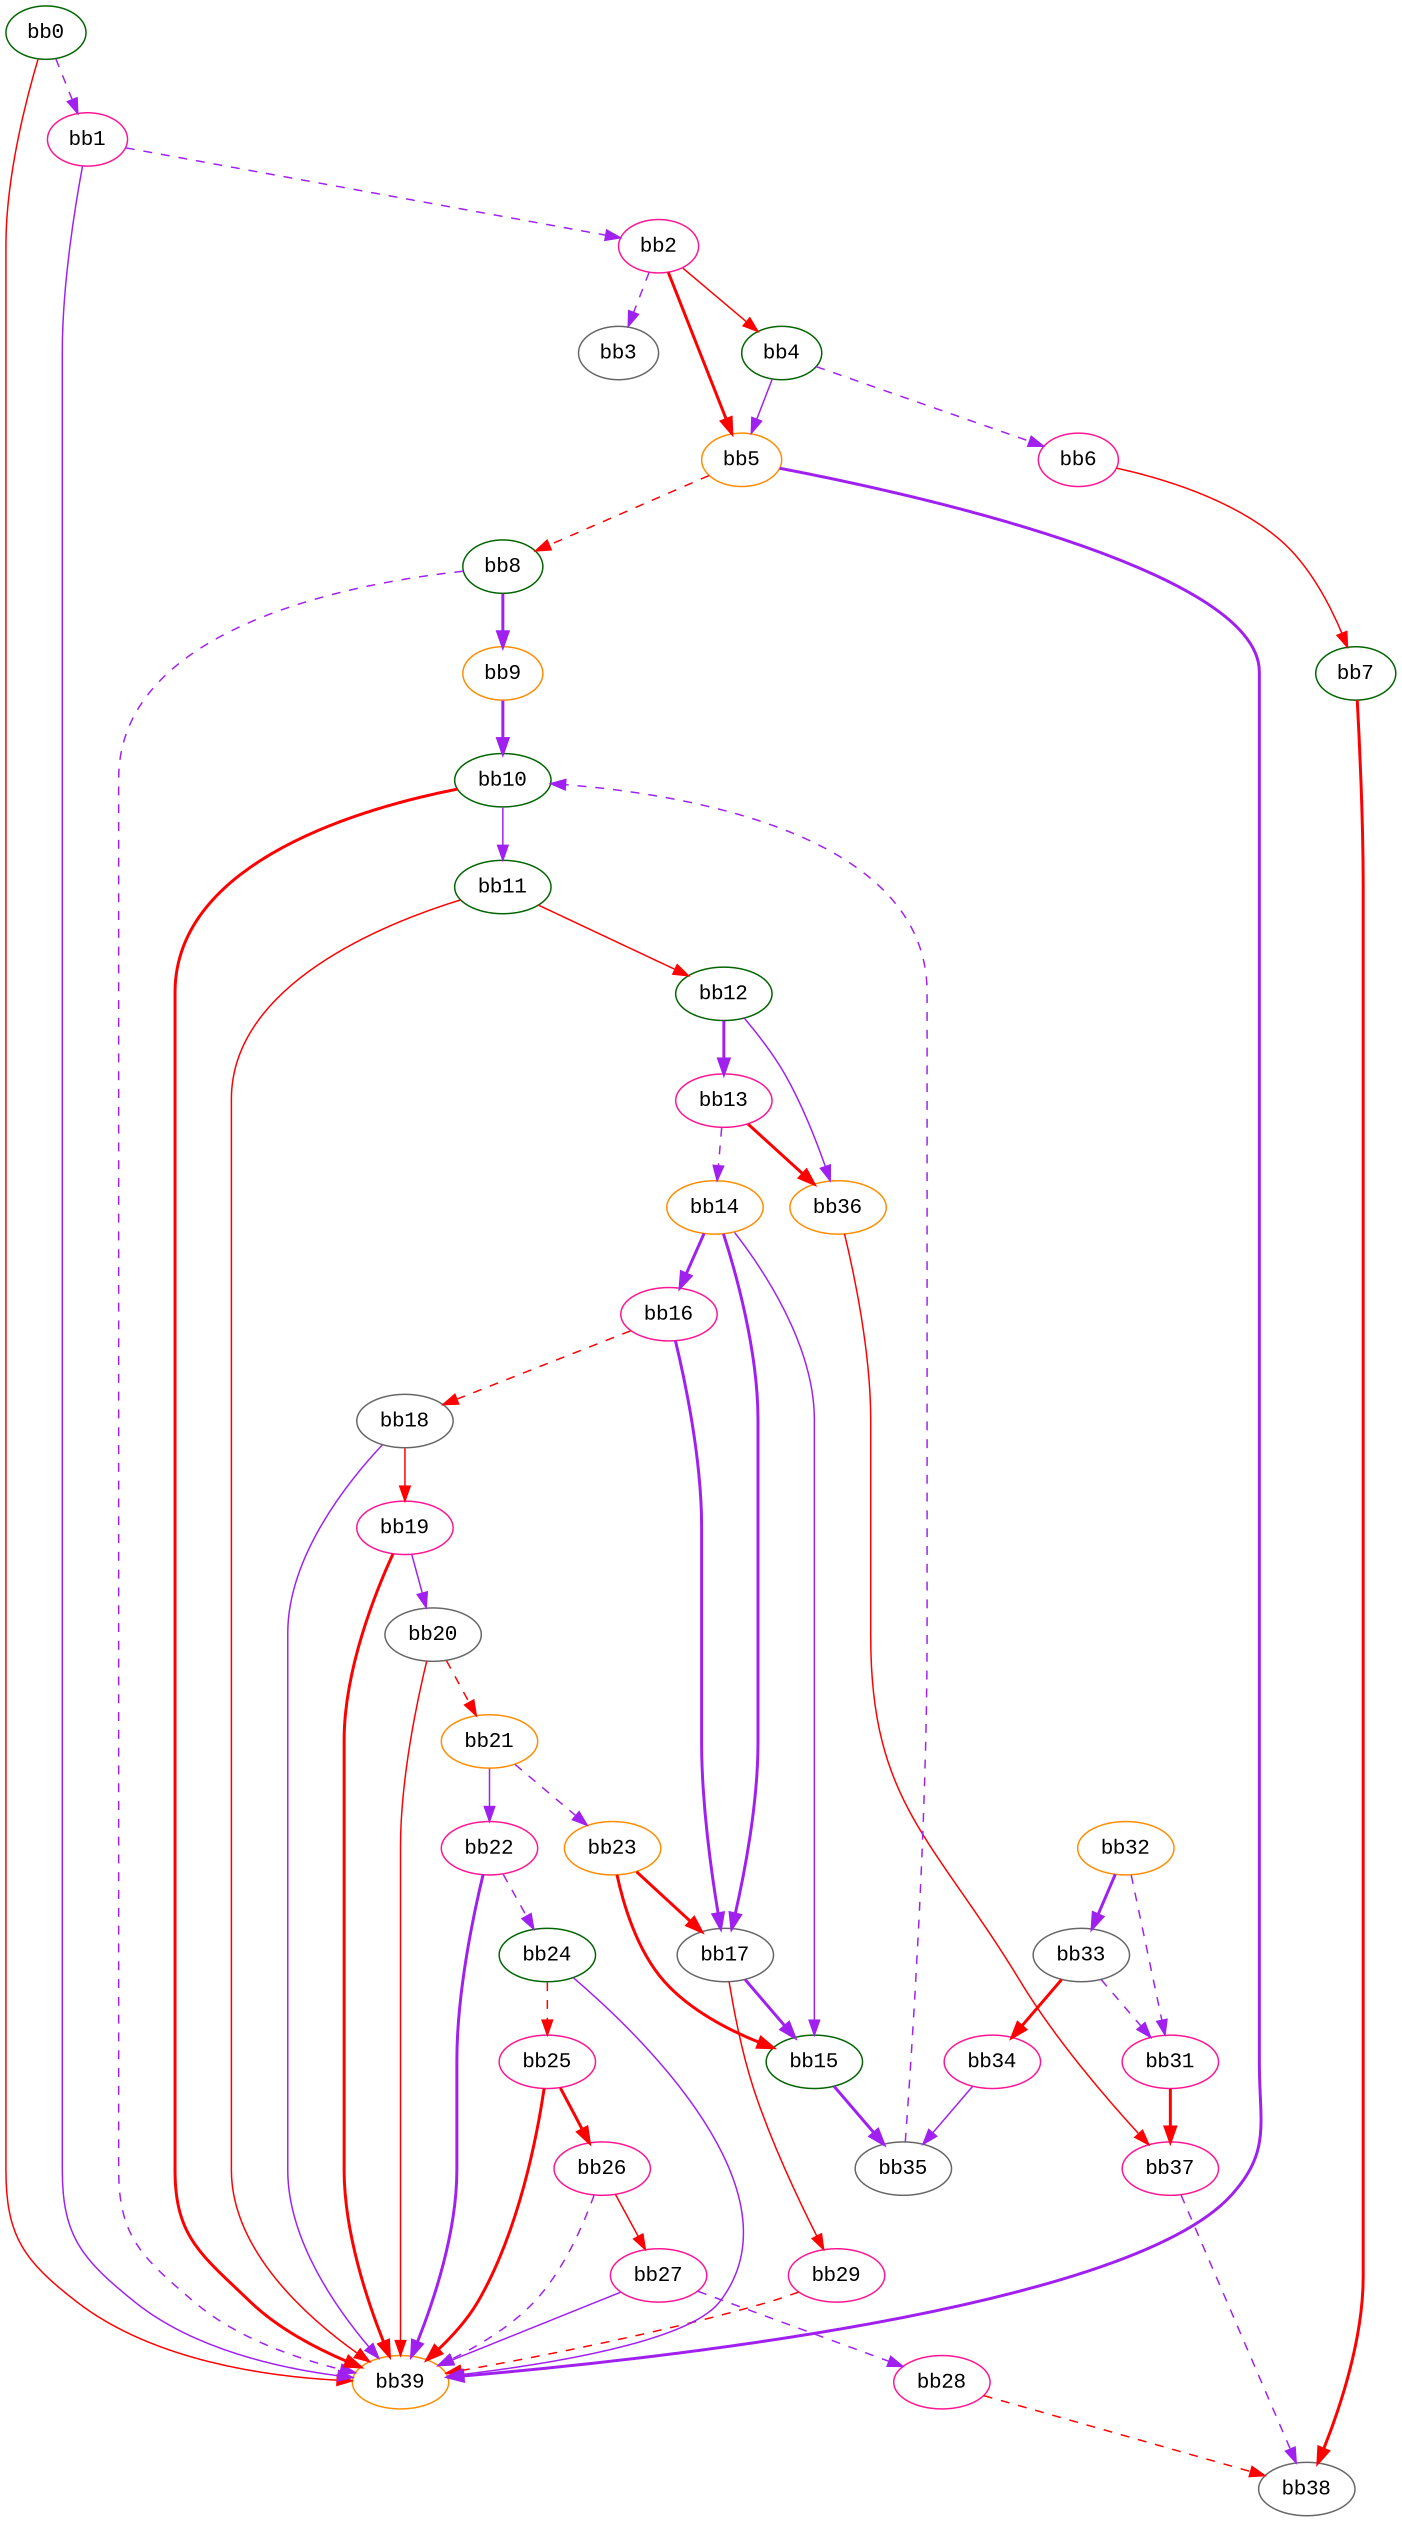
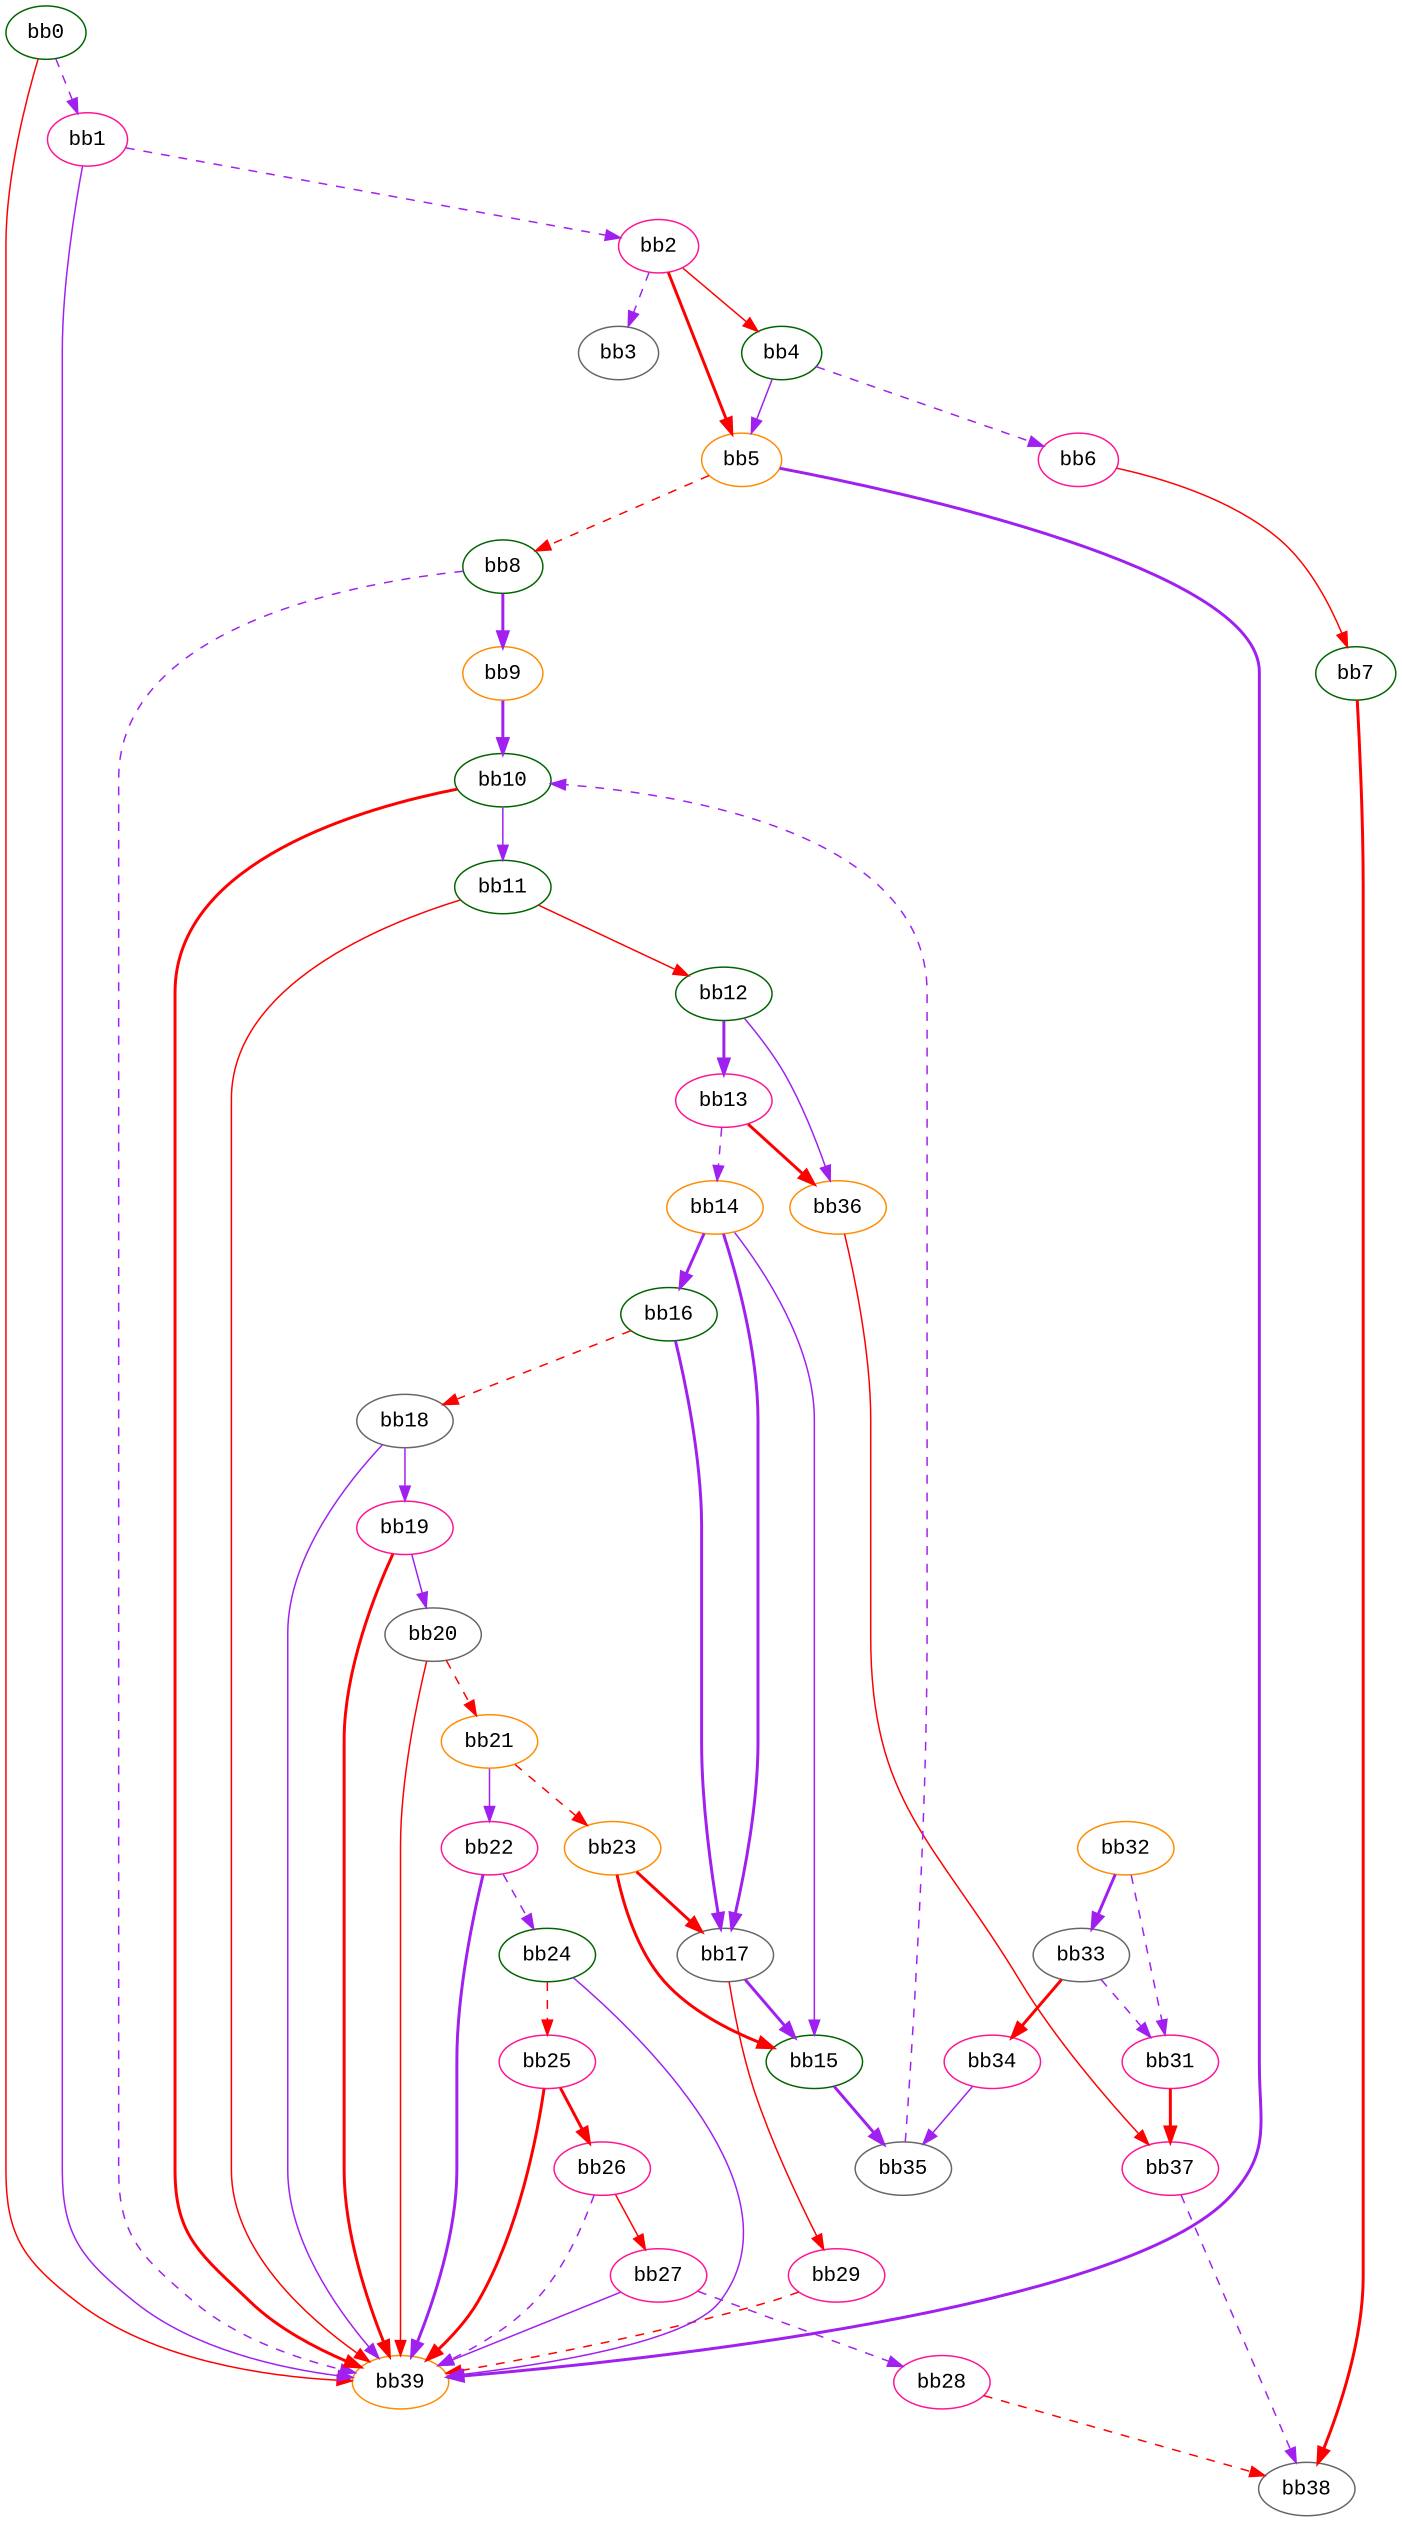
(669, 1314) -> (669, 1314)
(405, 1467) -> (405, 1467)
(545, 1790) -> (545, 1790)
